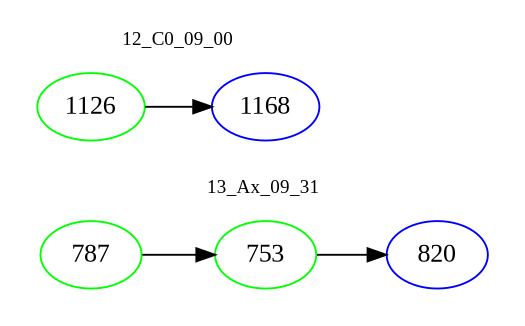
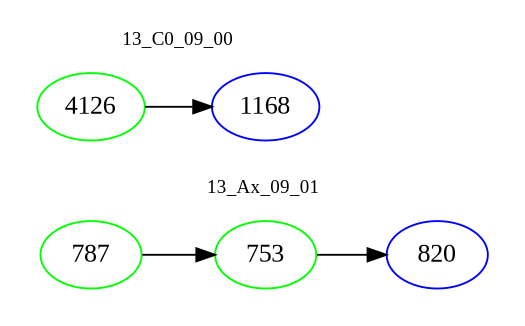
(178, 40) -> (178, 40)
(91, 107) -> (91, 107)
(264, 188) -> (264, 188)
